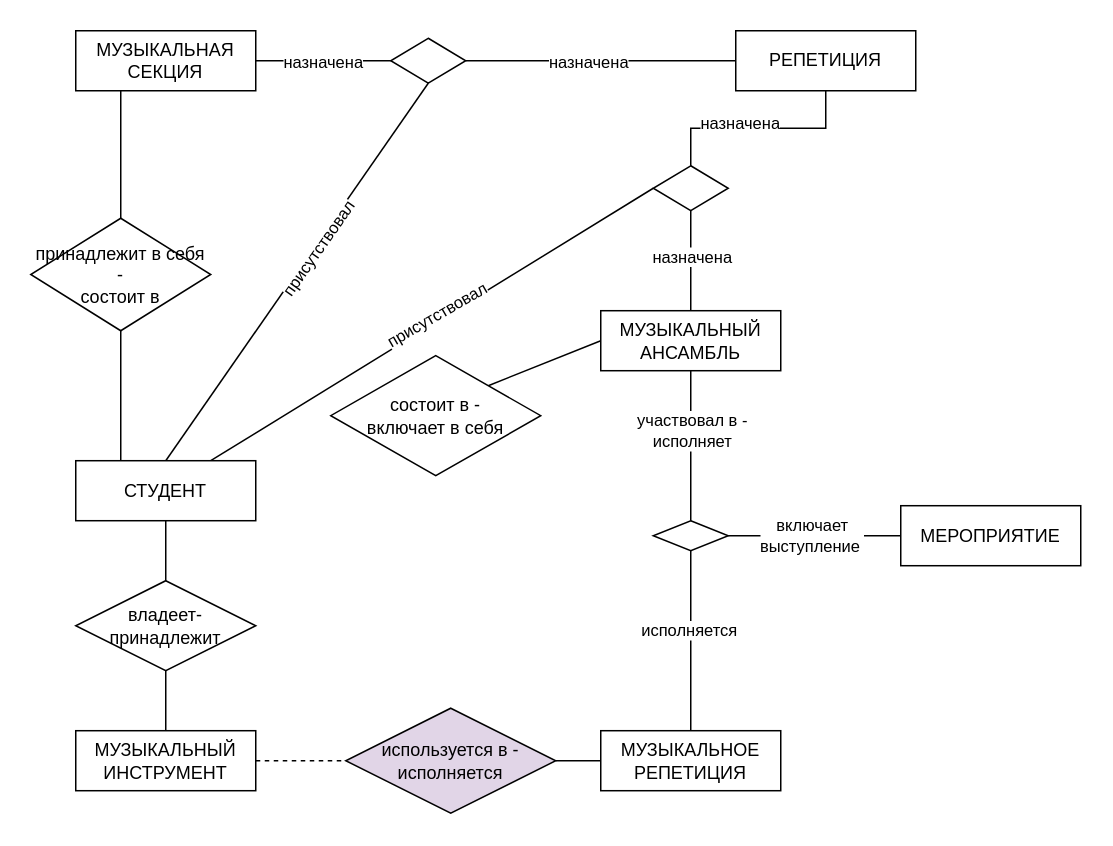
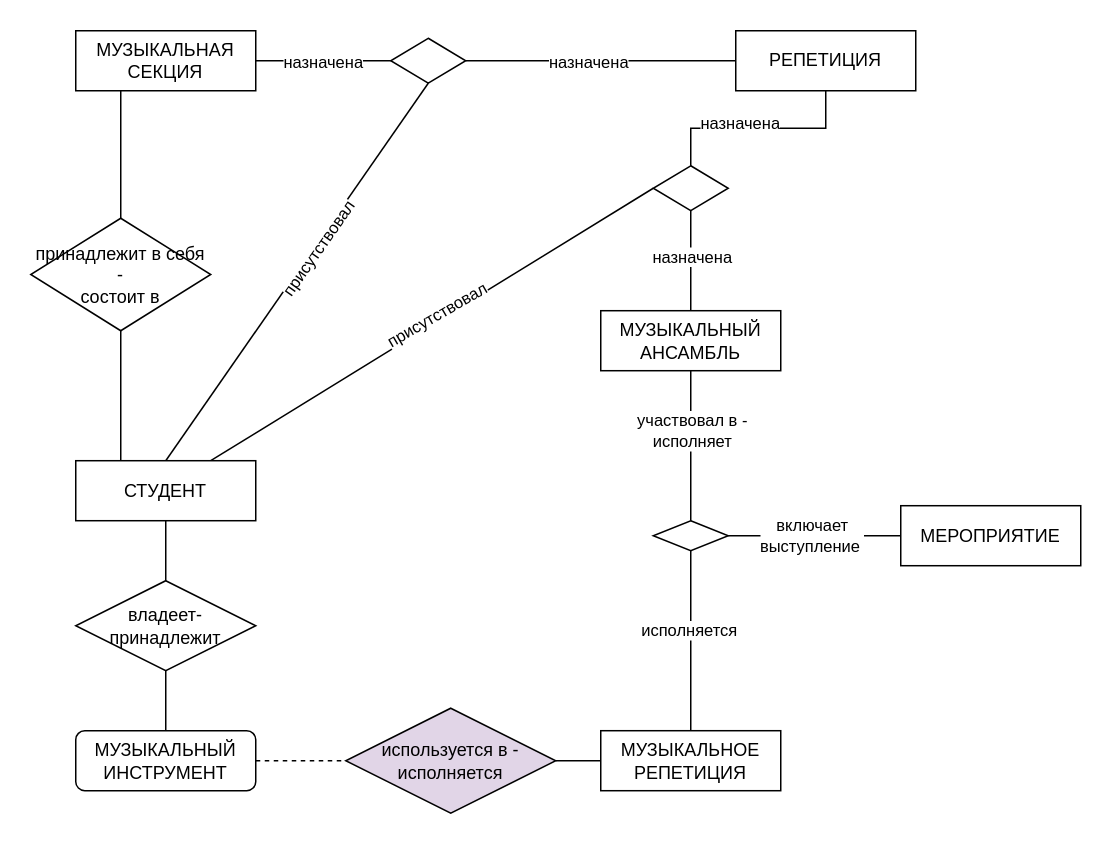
(544, 363) -> none
(436, 416) -> none
(166, 761) -> (166, 761)
